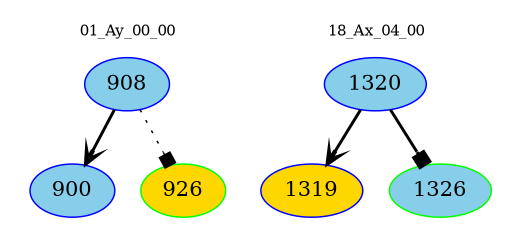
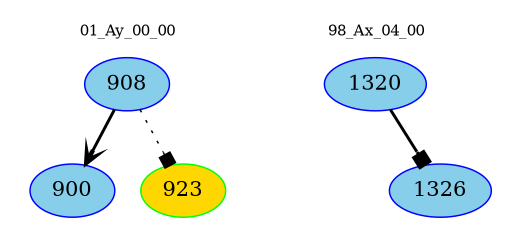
(377, 32) -> (377, 32)
(183, 191) -> (183, 191)
(312, 191) -> none
(440, 191) -> (440, 191)
